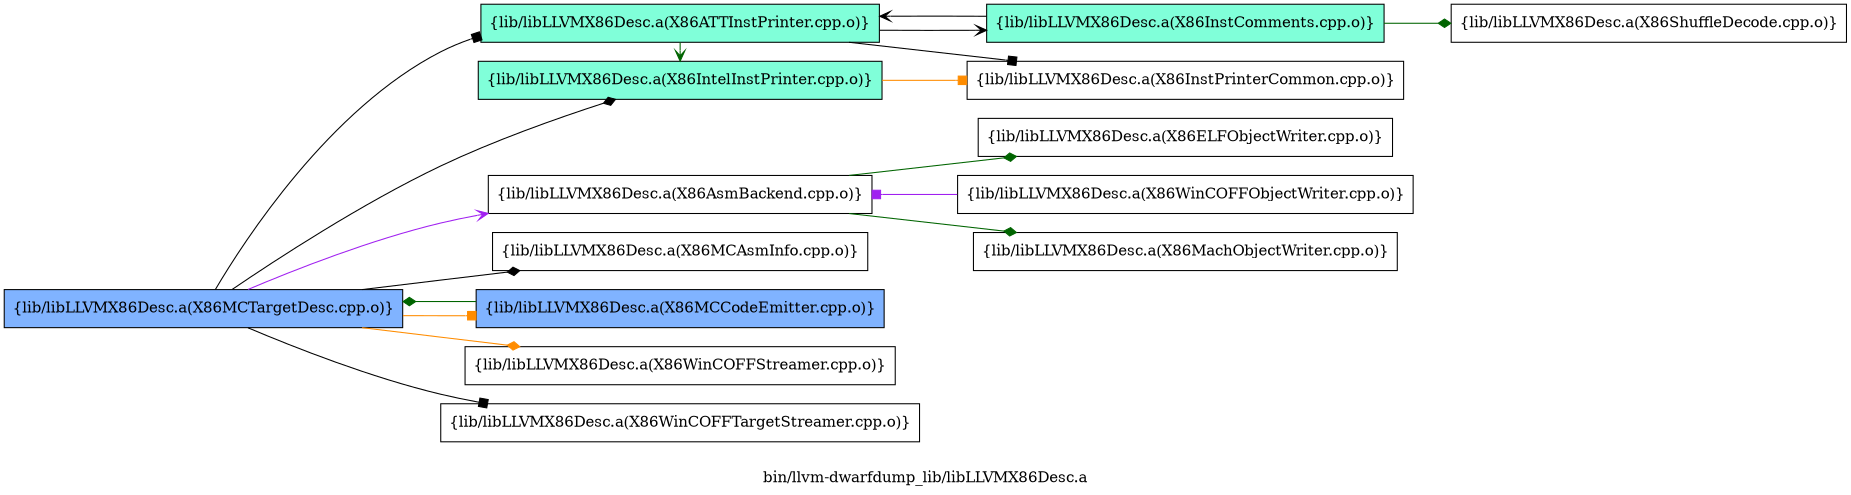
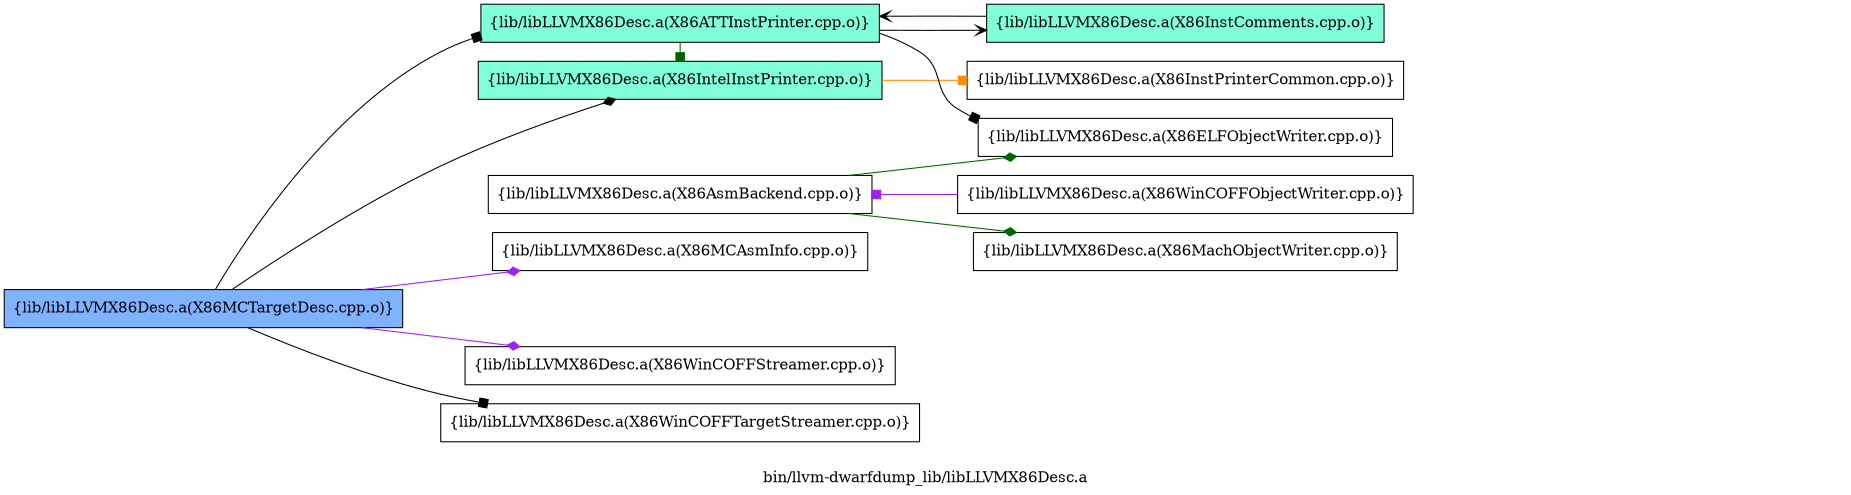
(1649, 23) -> none
(680, 46) -> (680, 46)
(927, 51) -> (933, 66)
(361, 246) -> none
(435, 281) -> (435, 281)
(680, 309) -> none
(435, 336) -> (435, 336)
